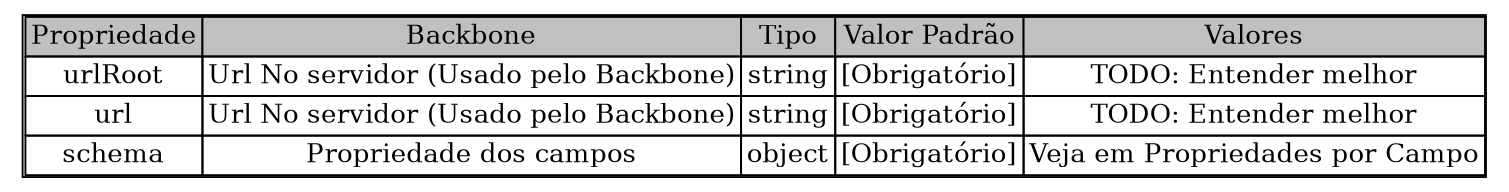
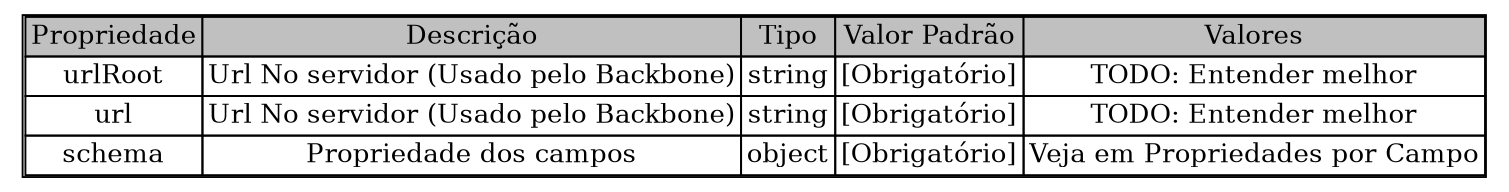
(472, 36) -> (472, 36)
